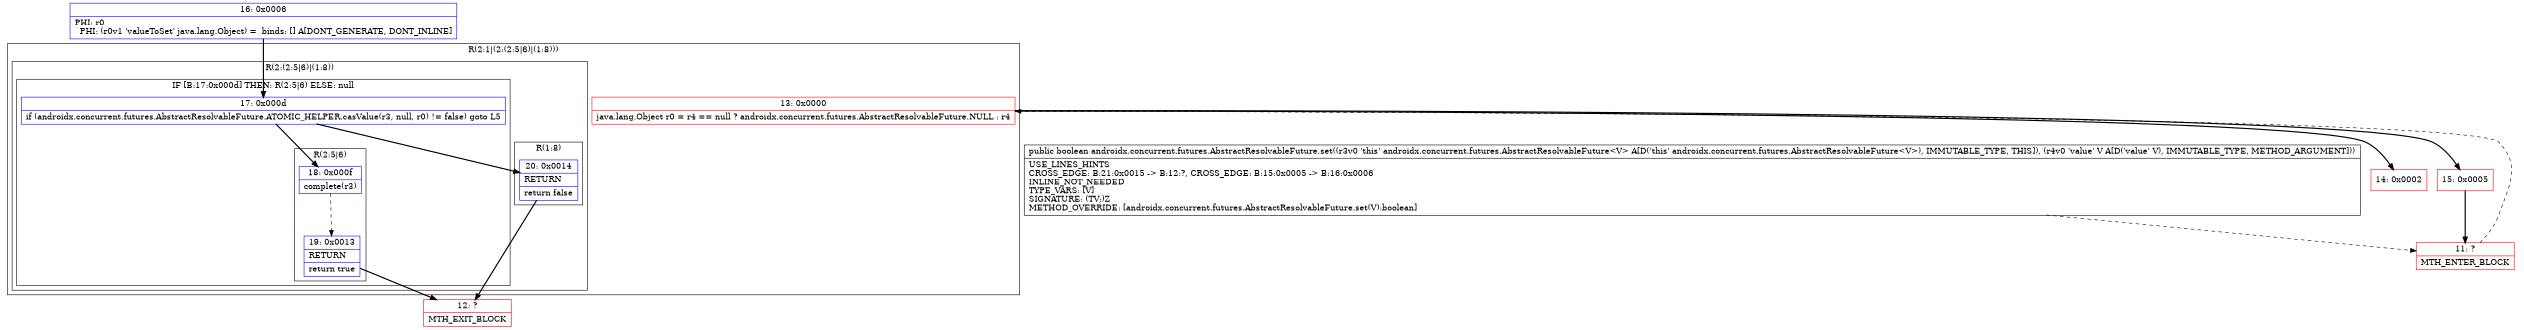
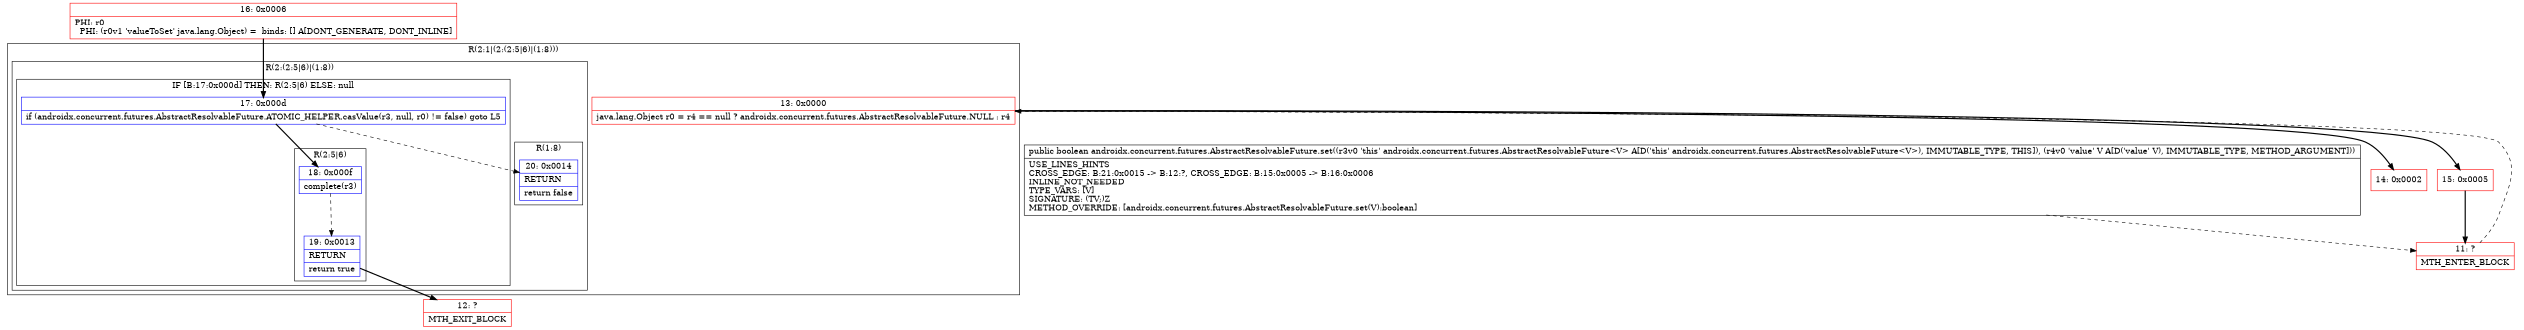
(263, 21) -> (263, 21)
(415, 148) -> (415, 148)
(506, 250) -> none
